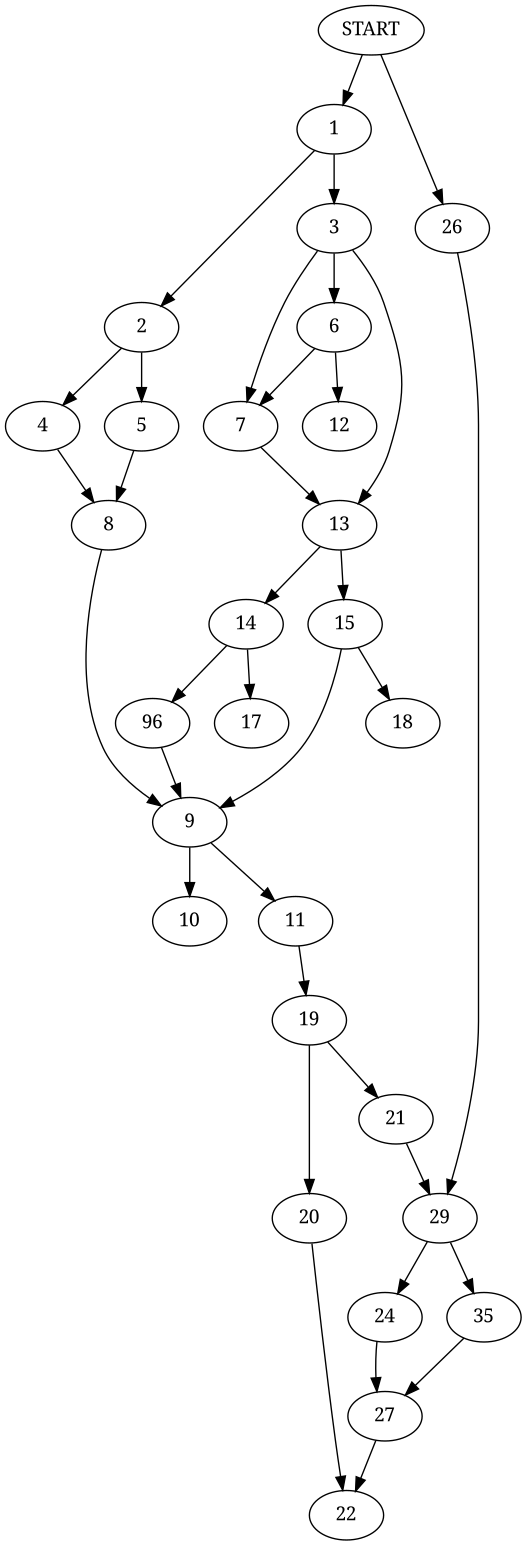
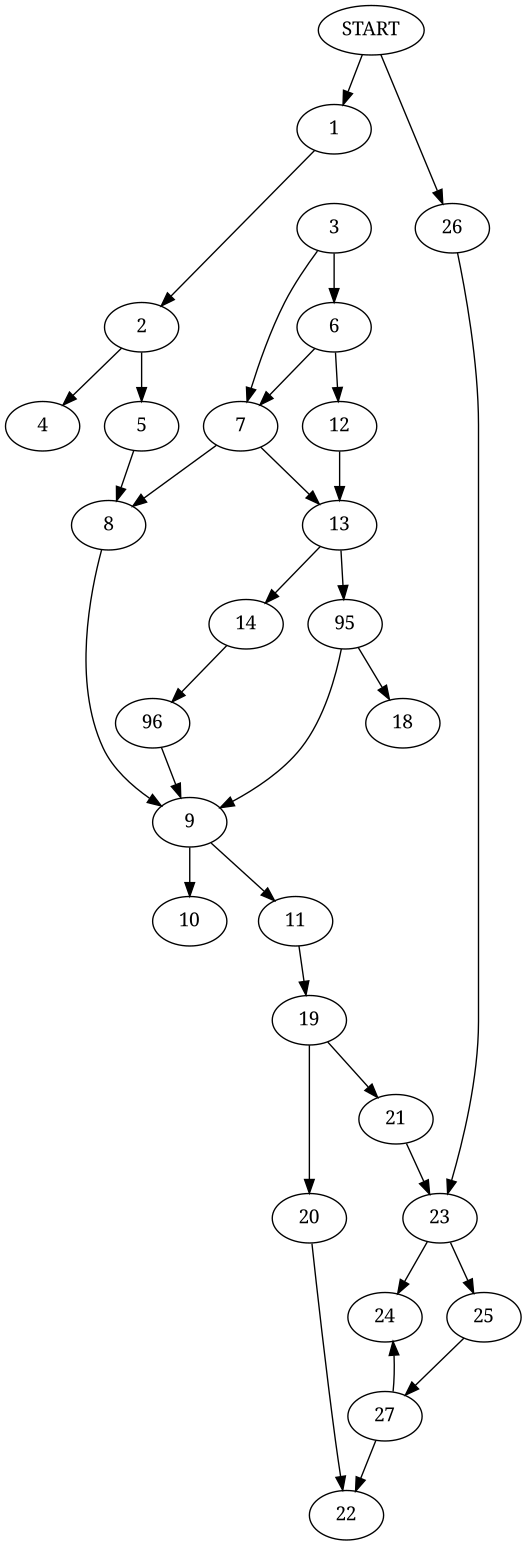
(334, 172) -> none
(401, 369) -> (340, 469)
(72, 470) -> (180, 472)
(345, 624) -> (345, 624)
(252, 723) -> none
(440, 1218) -> (440, 1218)
(484, 1317) -> (484, 1317)
(376, 1360) -> (394, 1374)
